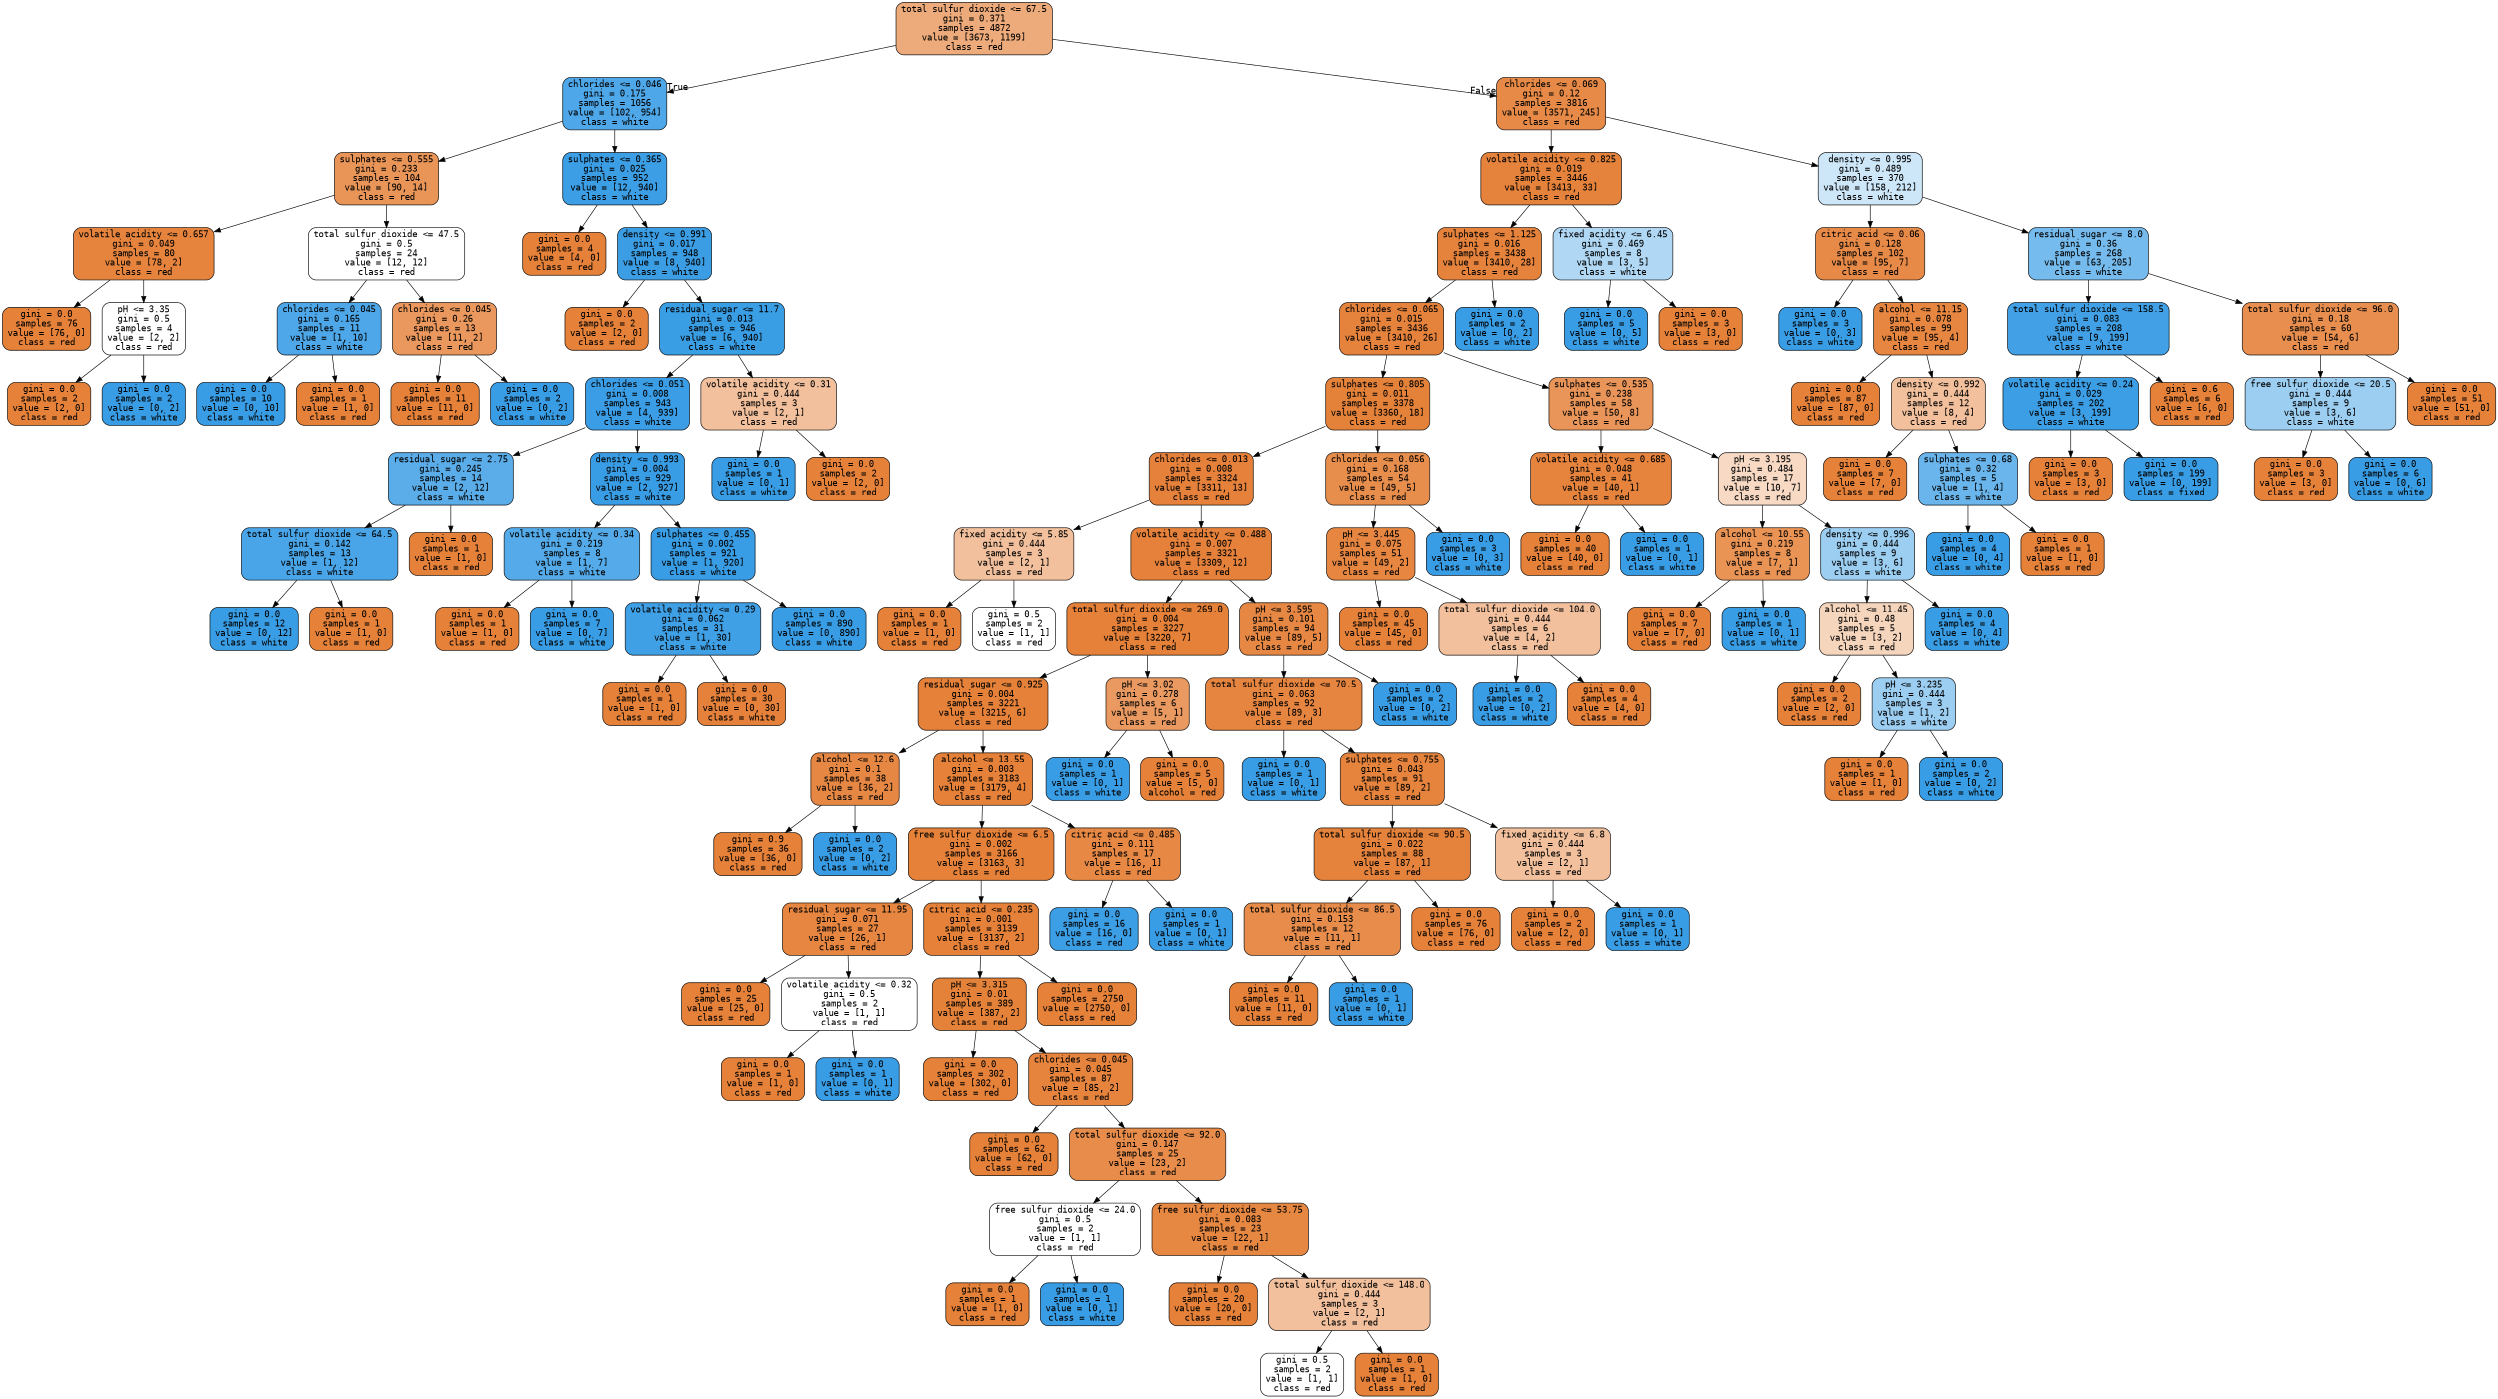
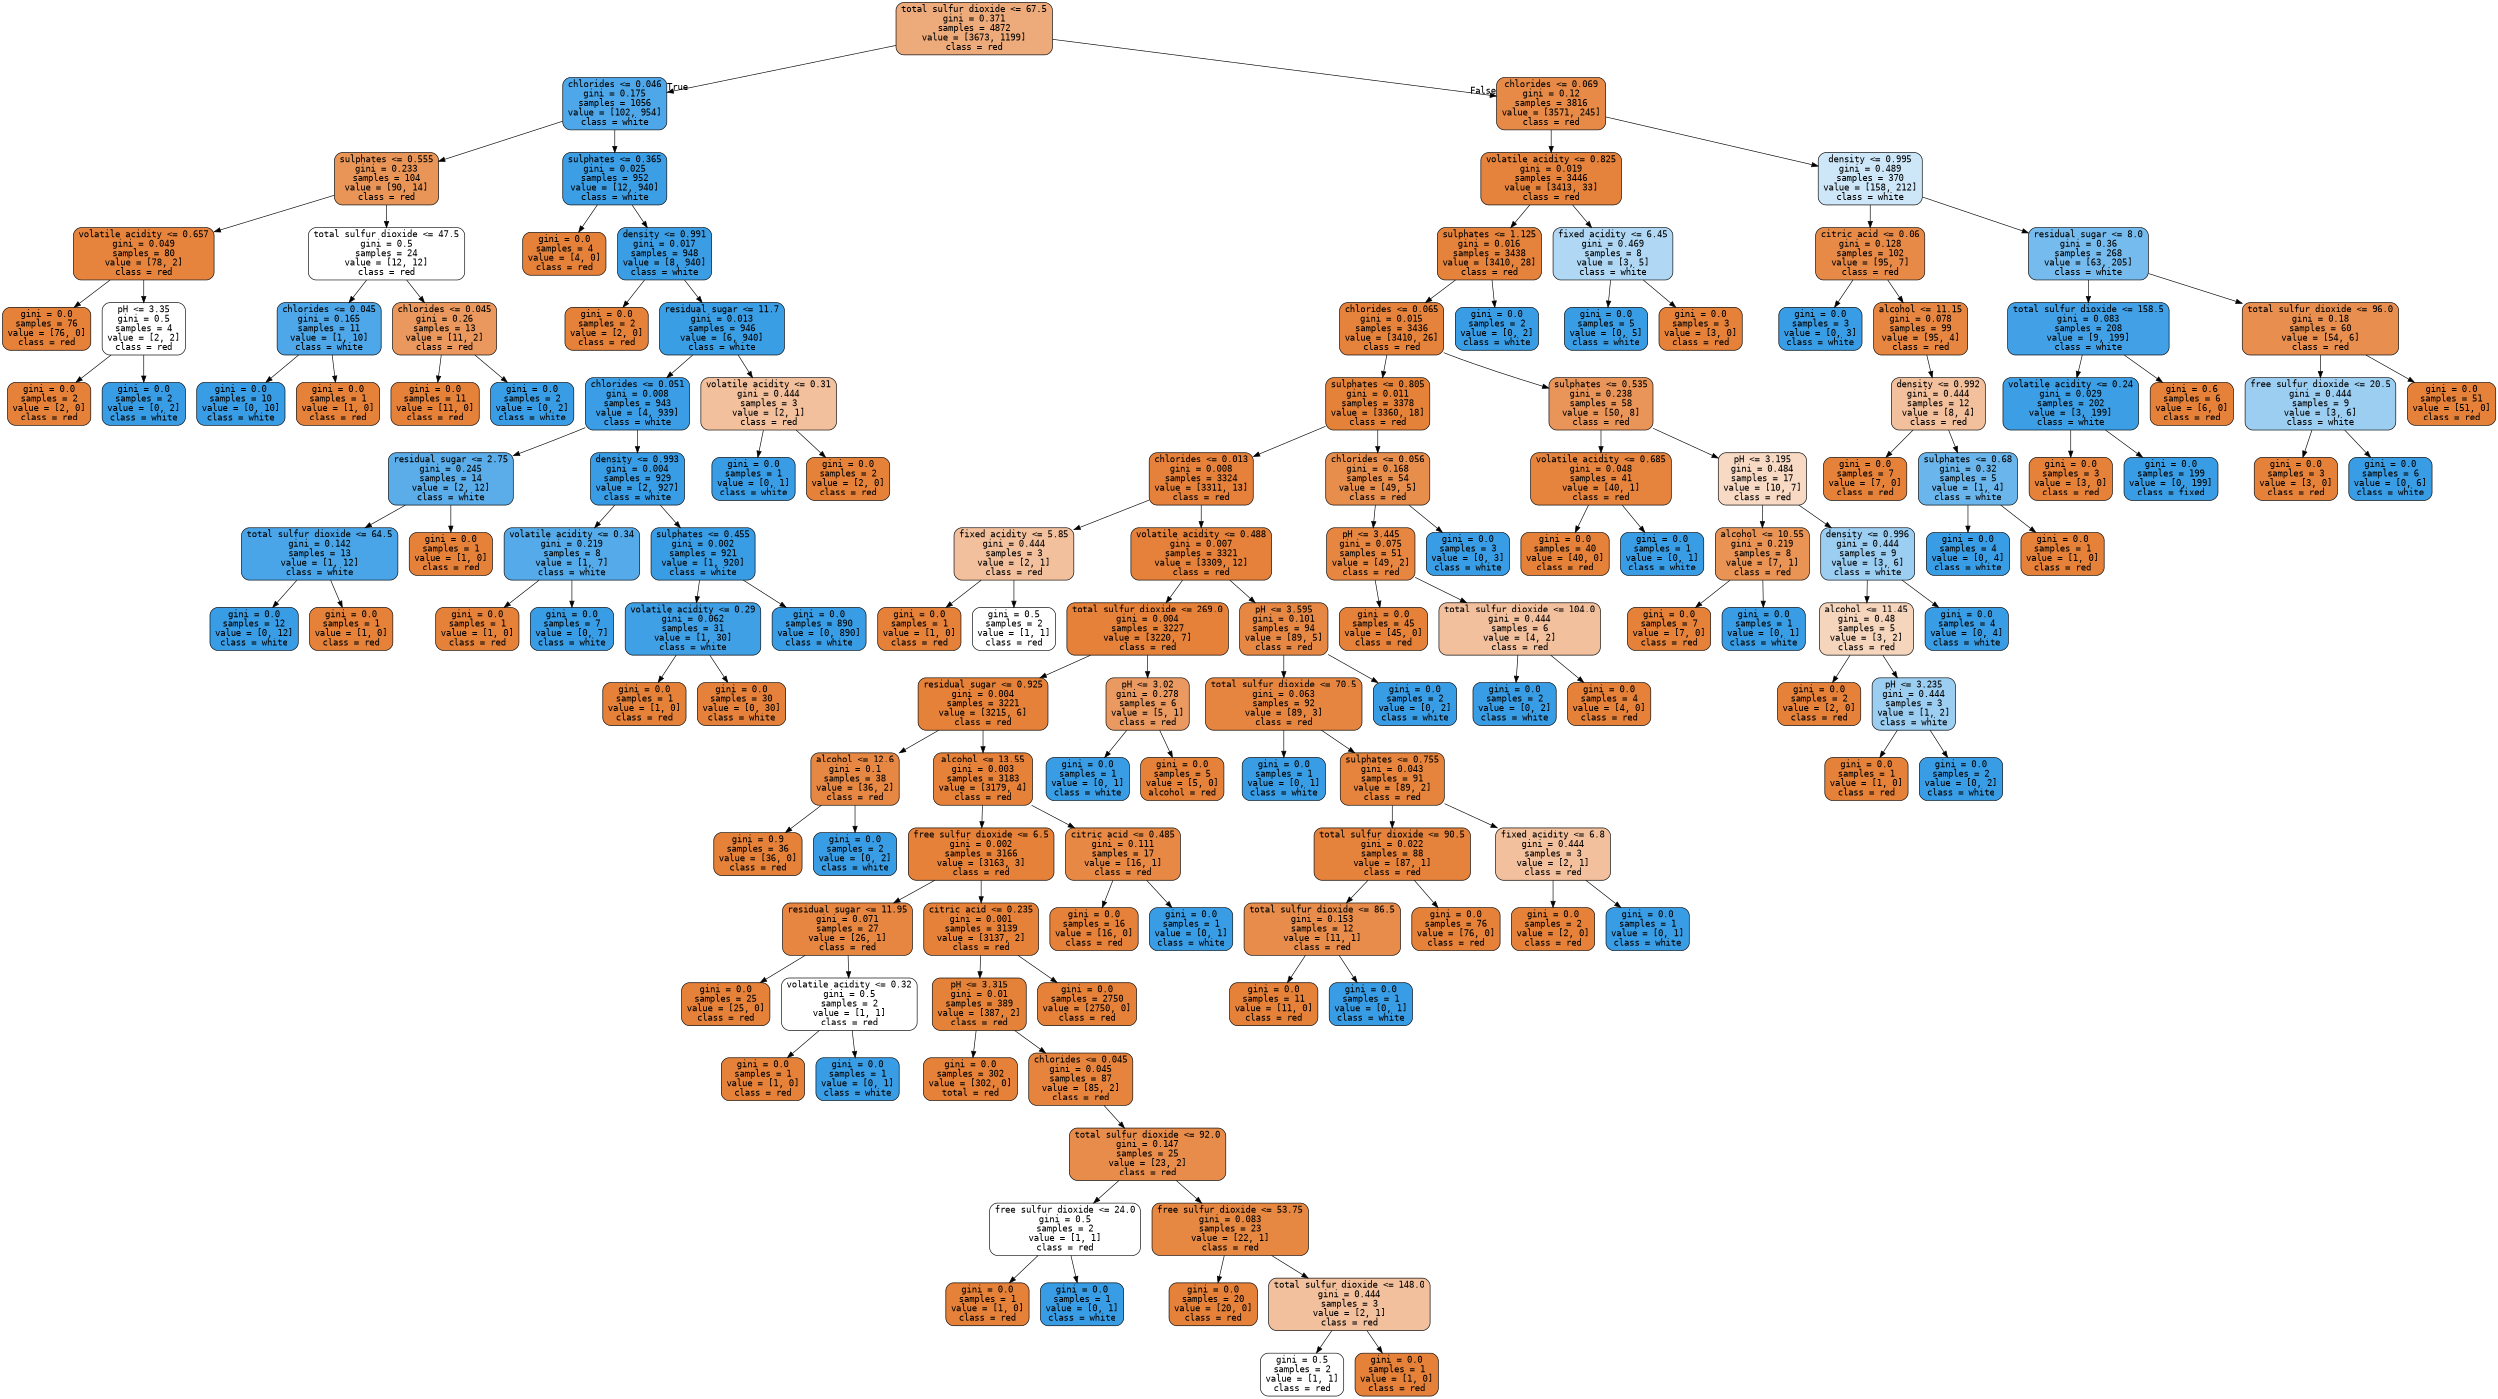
(1836, 404) -> none
(1094, 929) -> (1094, 929)
(970, 1079) -> (970, 1079)
(1014, 1154) -> none
